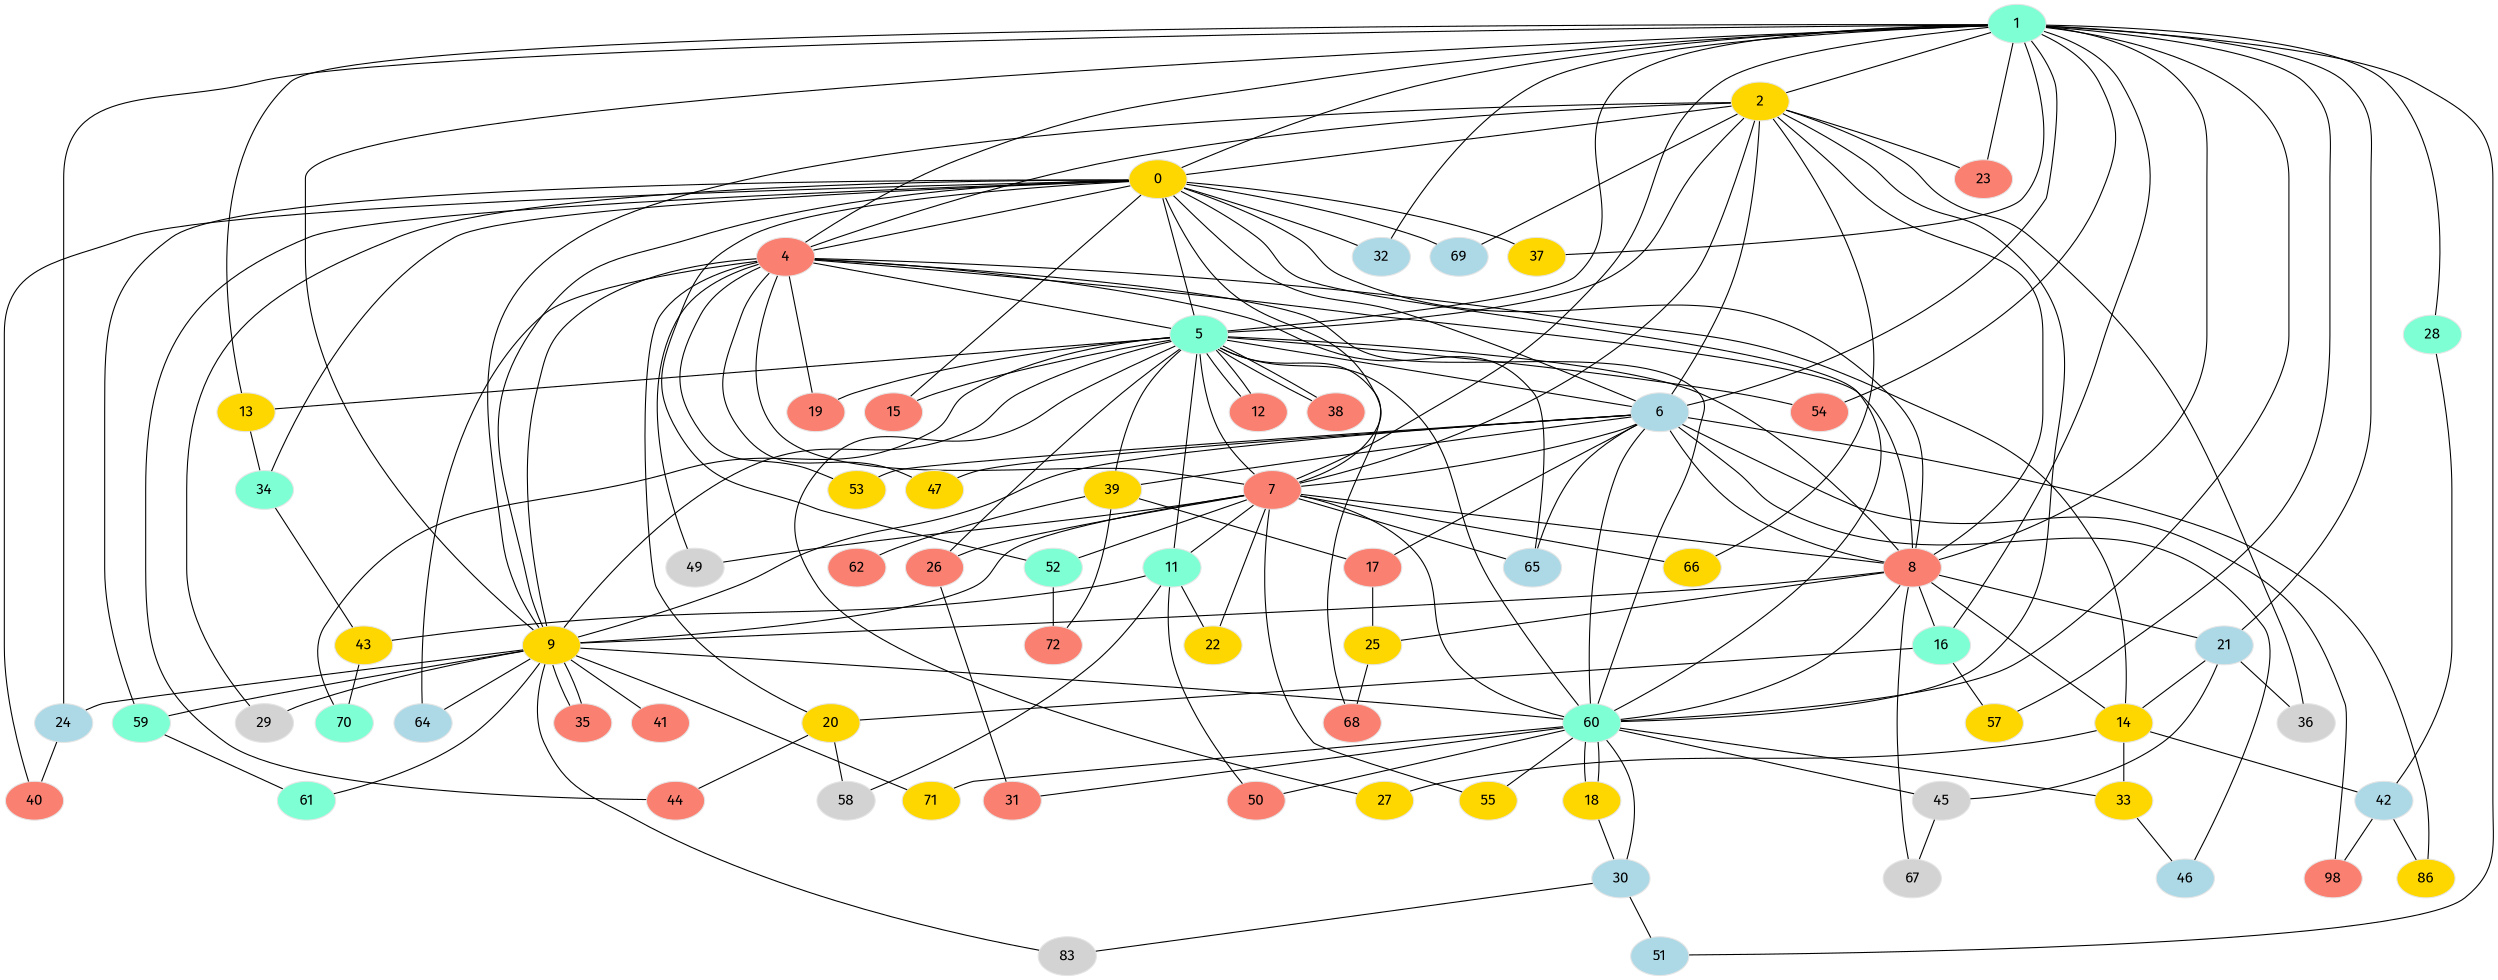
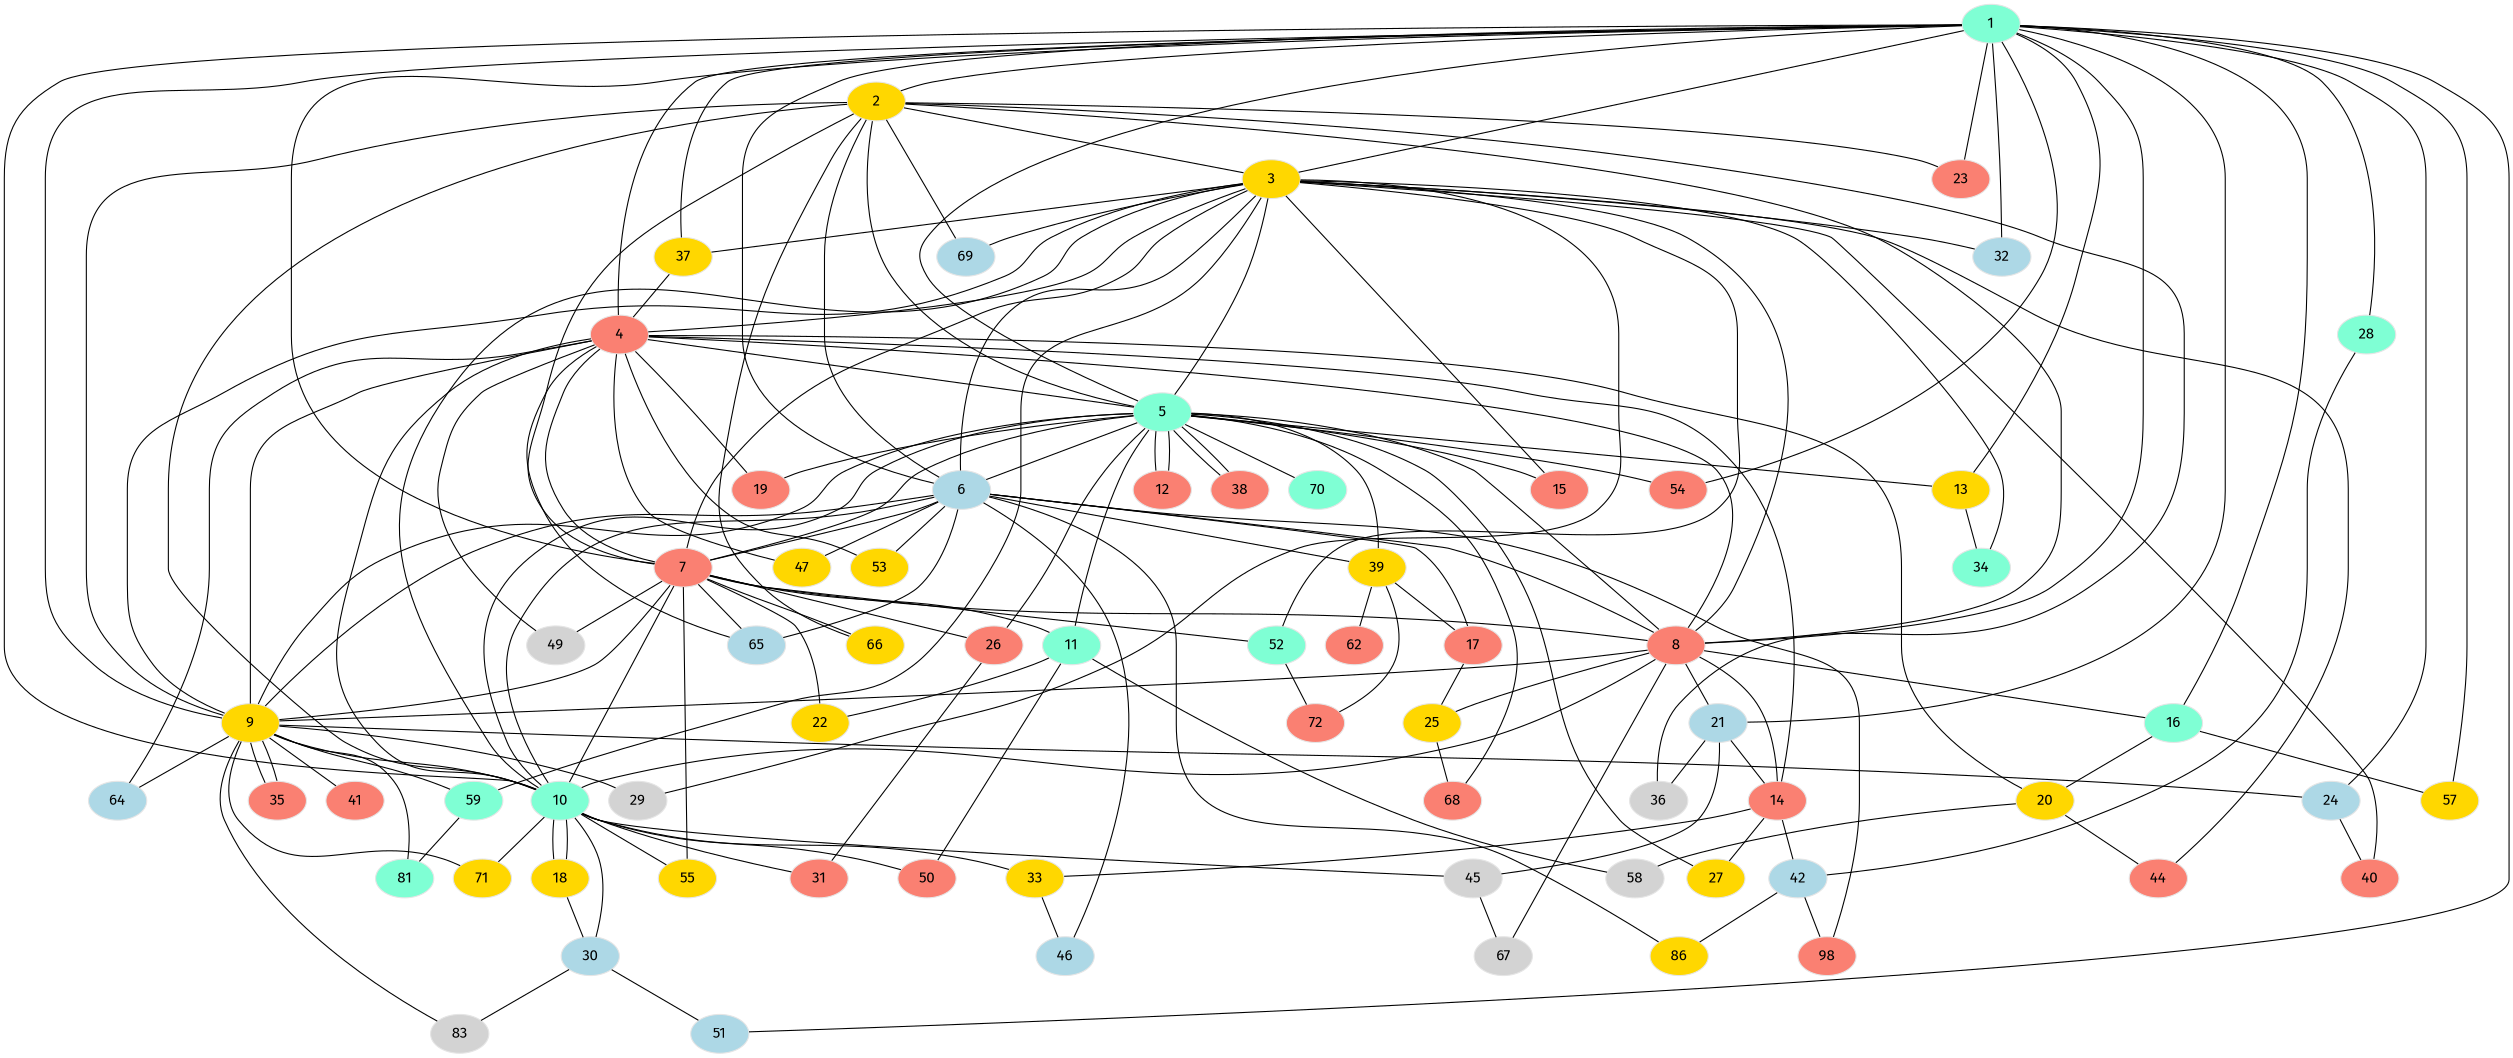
(1288, 134) -> (650, 297)
(1158, 179) -> (1271, 179)
(364, 645) -> none
(1592, 723) -> (560, 801)
(2124, 723) -> (1777, 801)
(306, 801) -> (405, 878)
